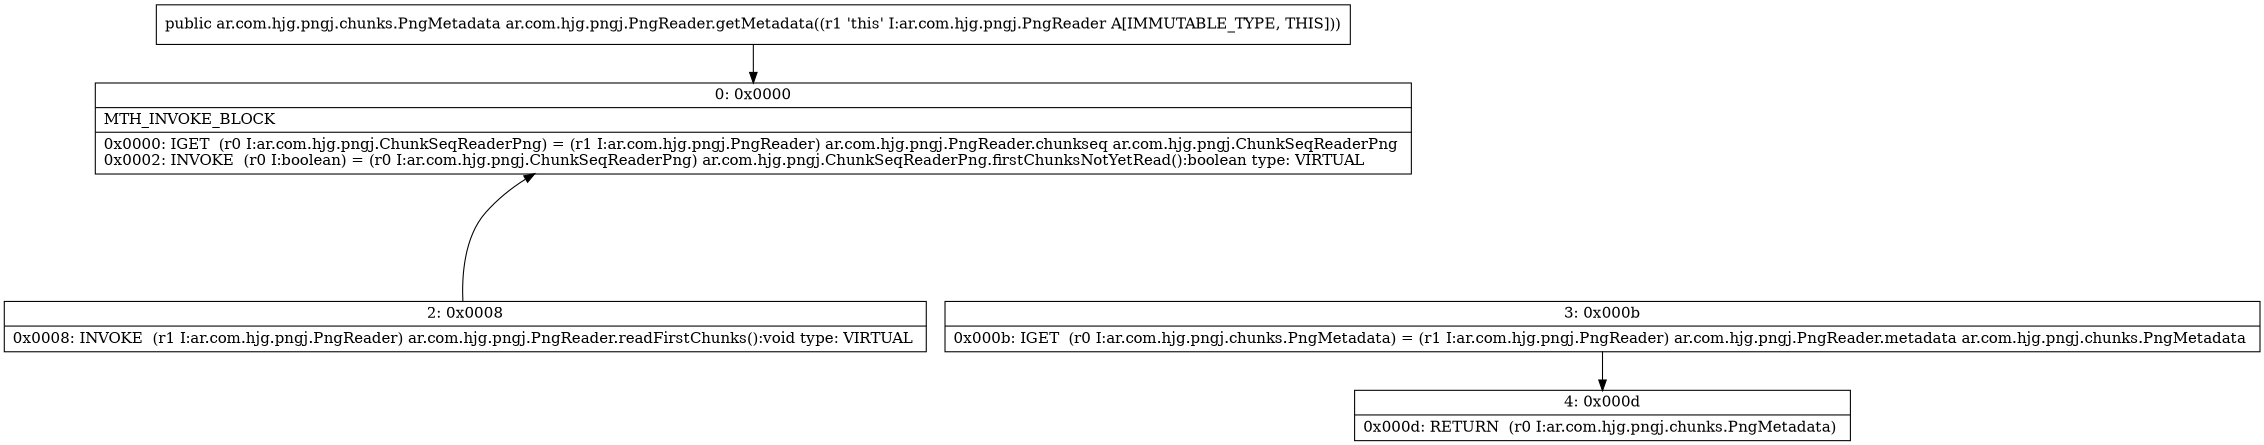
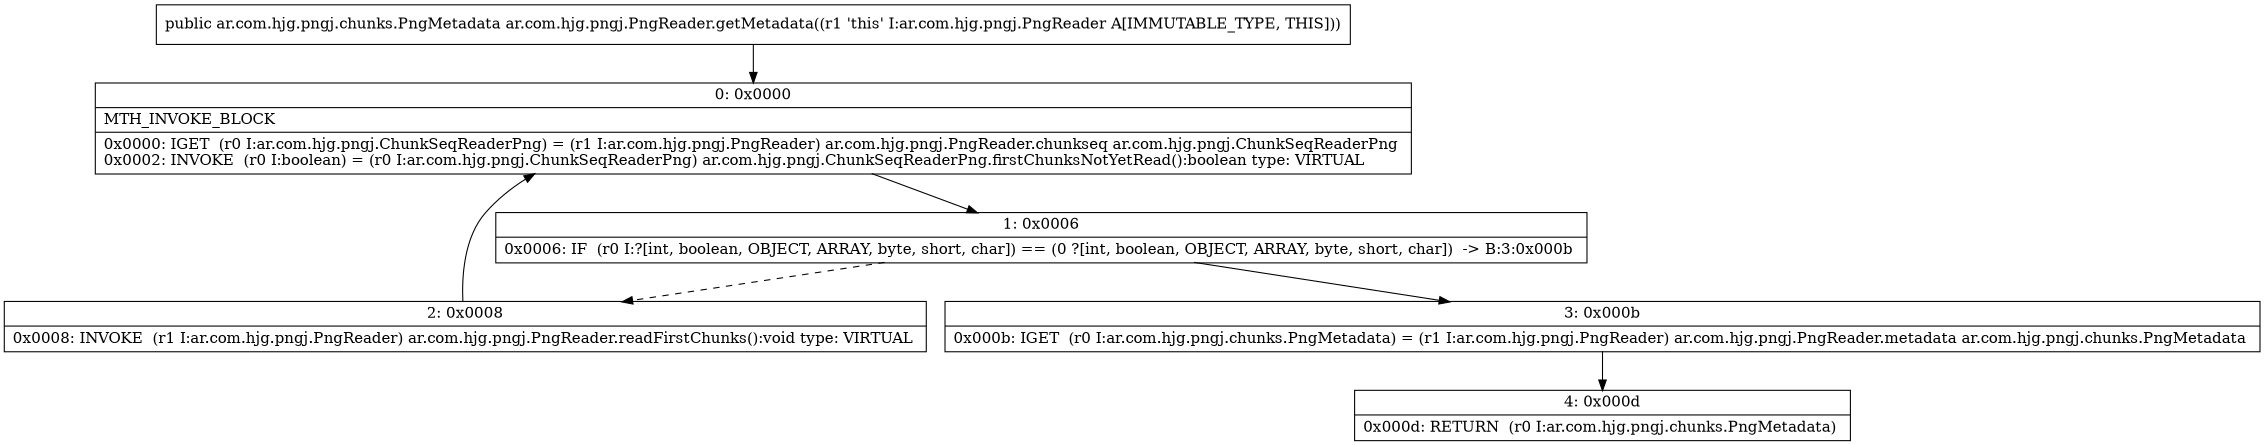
none -> (1041, 238)
